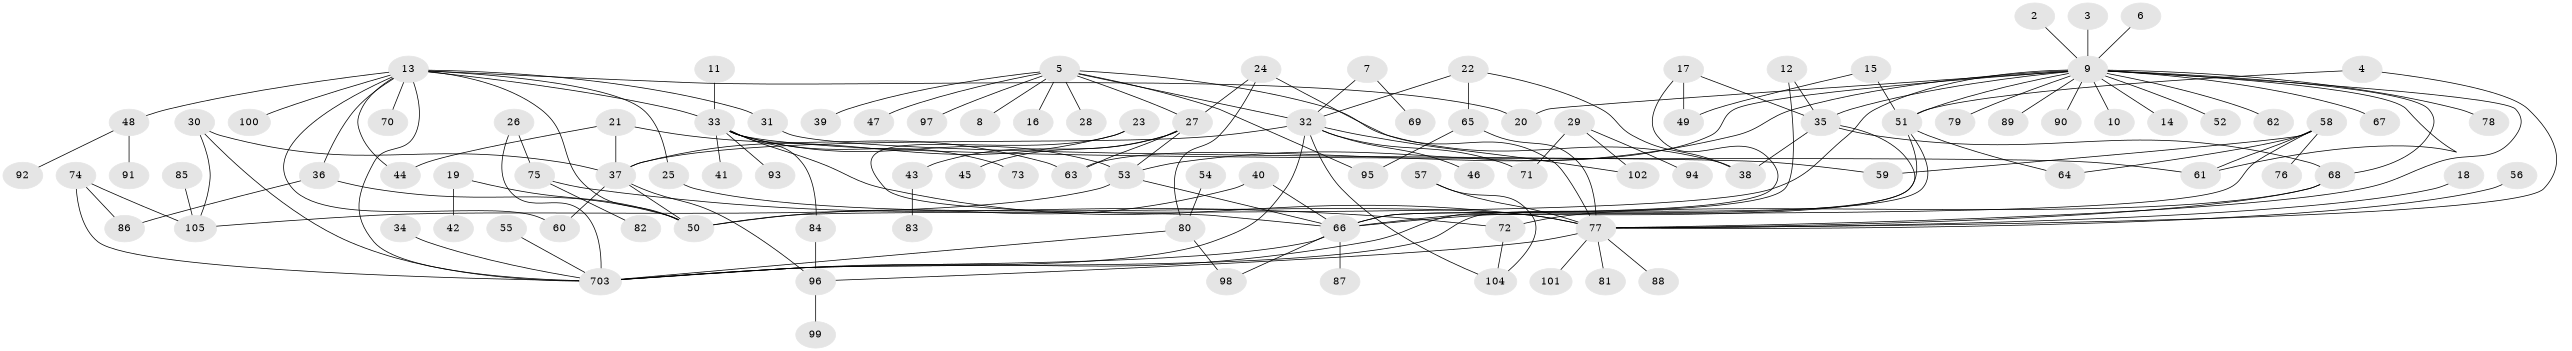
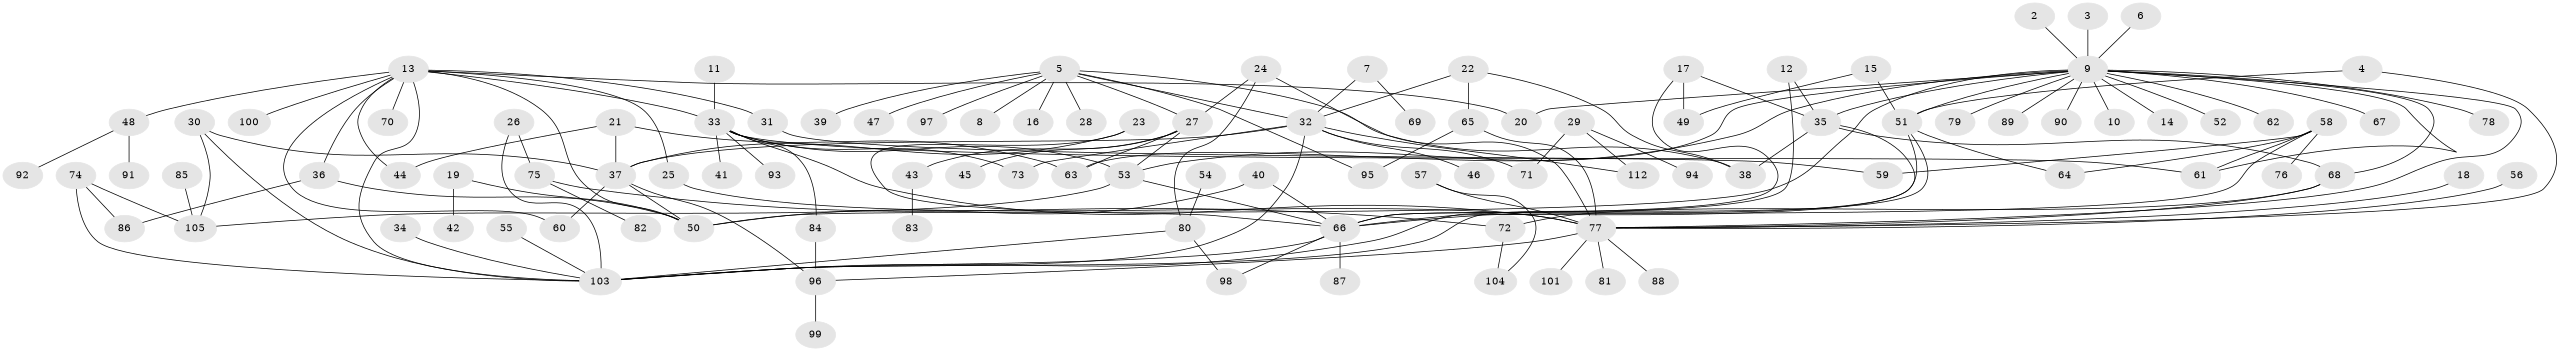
(1638, 176) -> (1638, 176)
(1389, 227) -> (1160, 145)
(600, 282) -> (600, 282)
